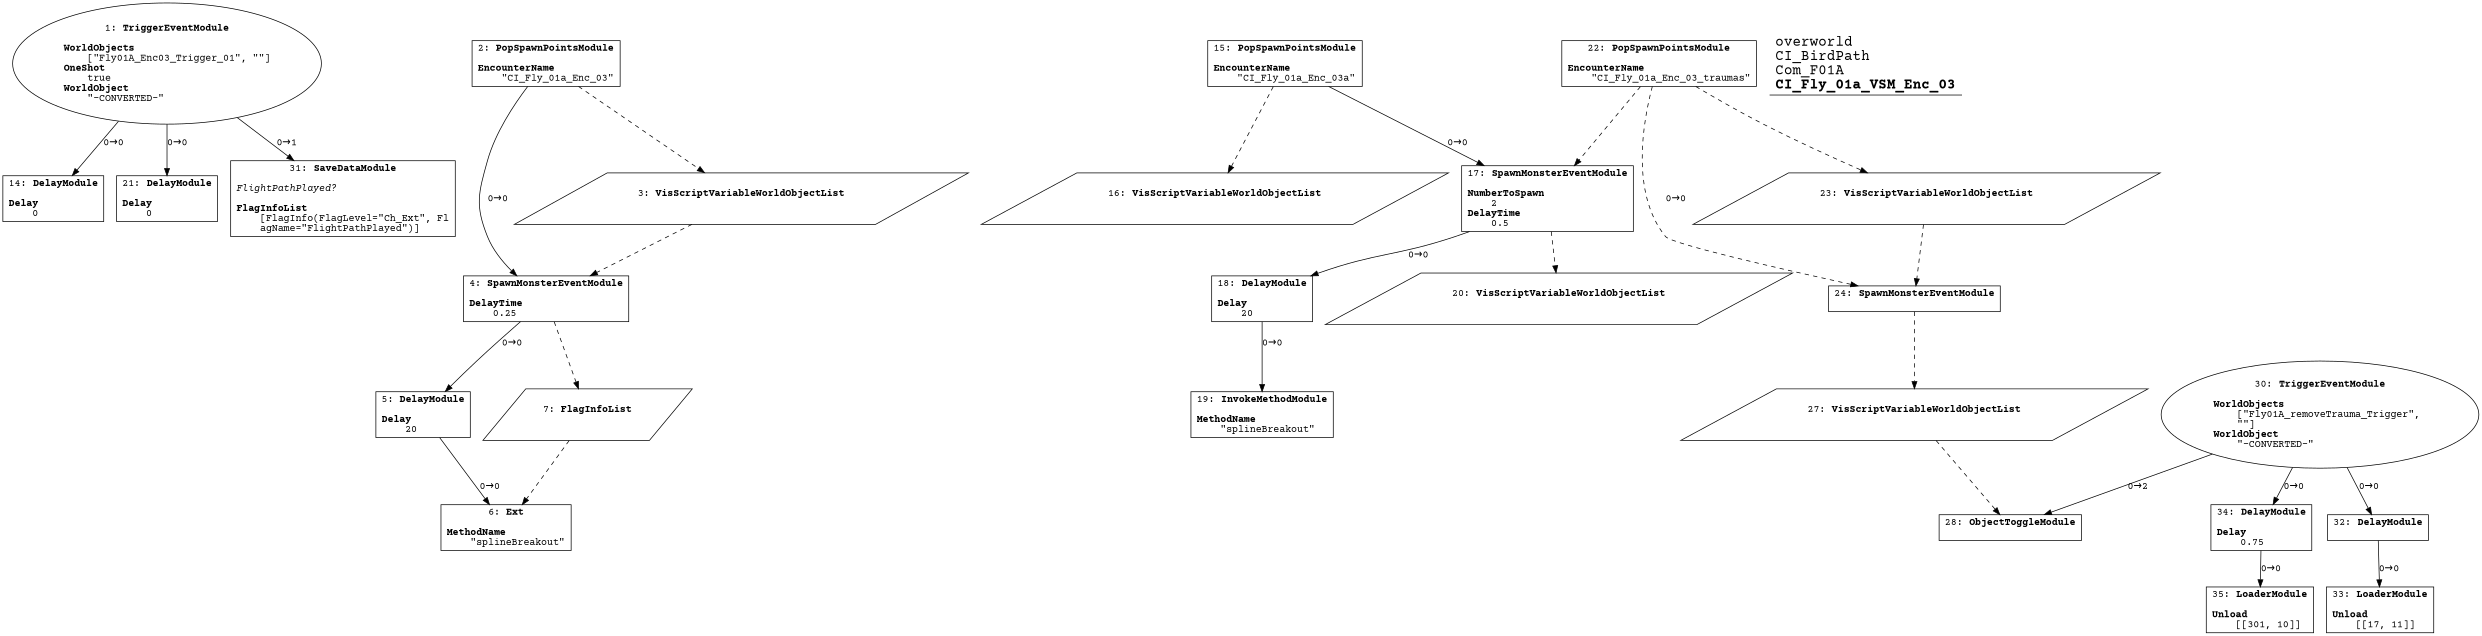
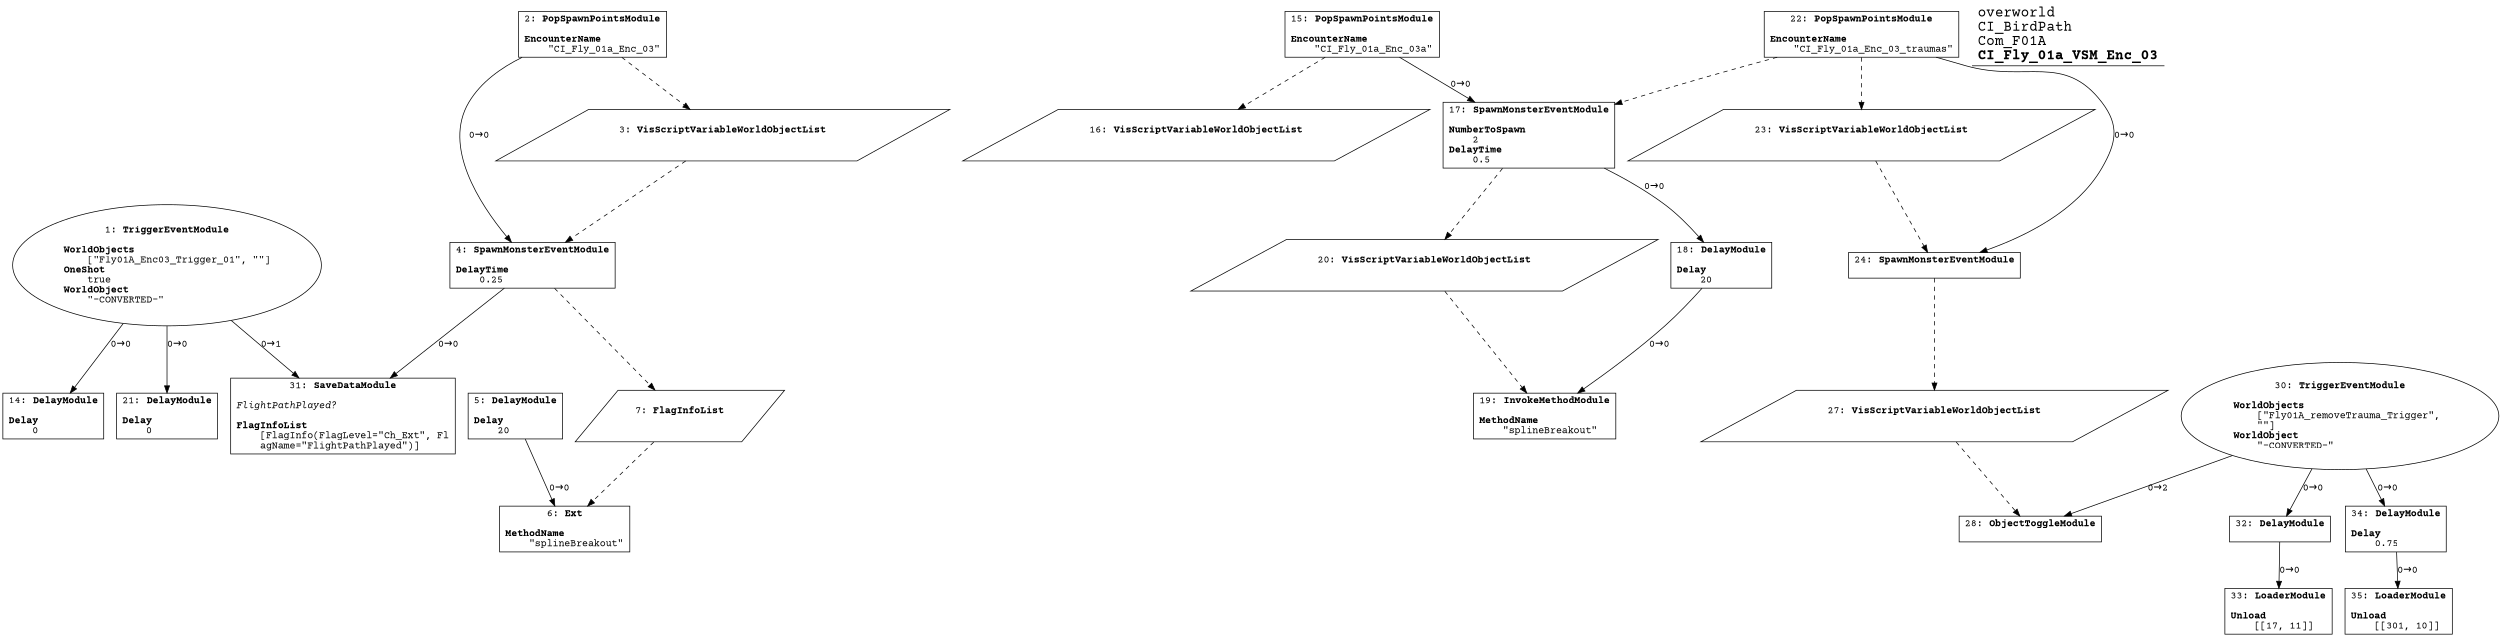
(1682, 243) -> (2111, 119)
none -> (1484, 339)
(485, 353) -> (450, 331)
